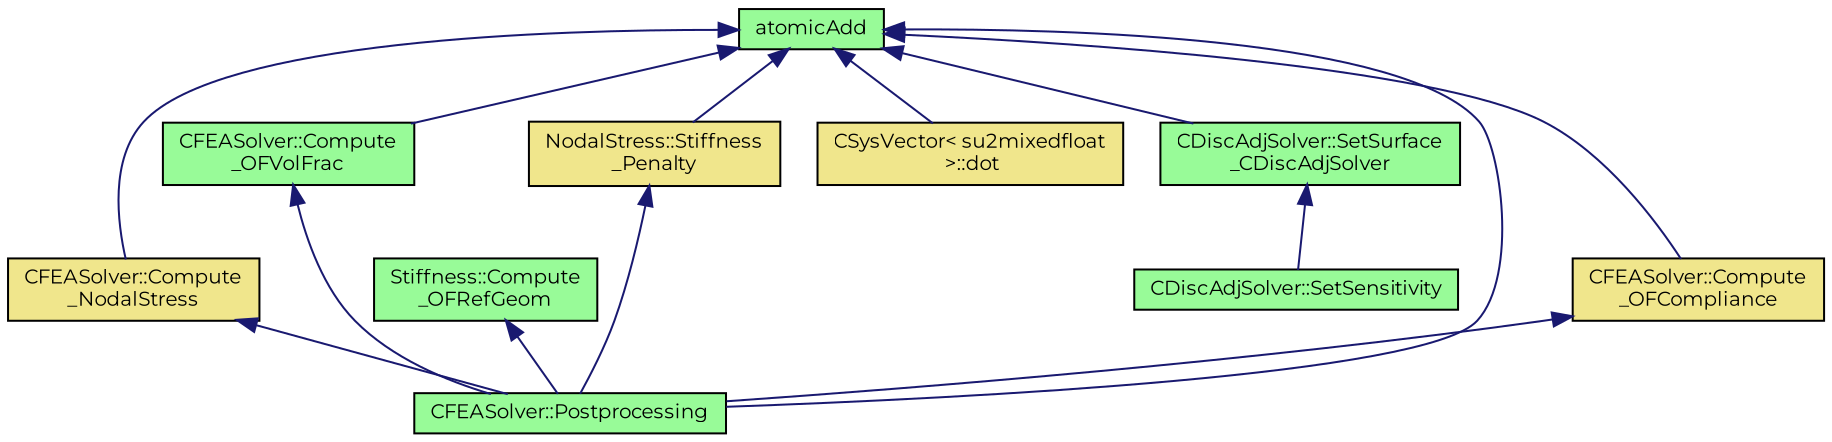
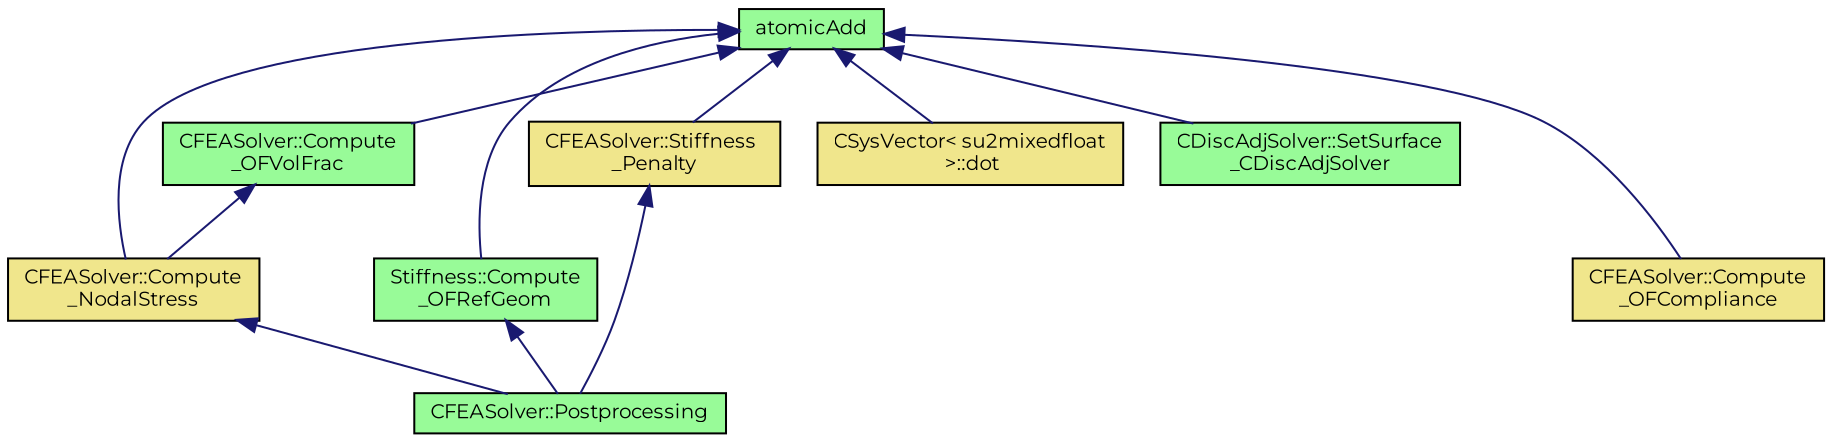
(655, 154) -> (655, 154)
(1296, 290) -> none
(1488, 304) -> (521, 111)
(364, 329) -> (203, 228)
(1140, 367) -> none
